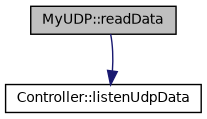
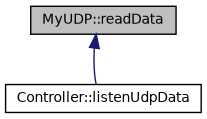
(113, 52) -> (94, 67)
